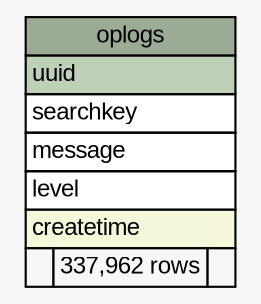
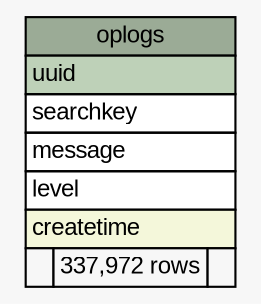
(131, 266) -> (131, 266)
